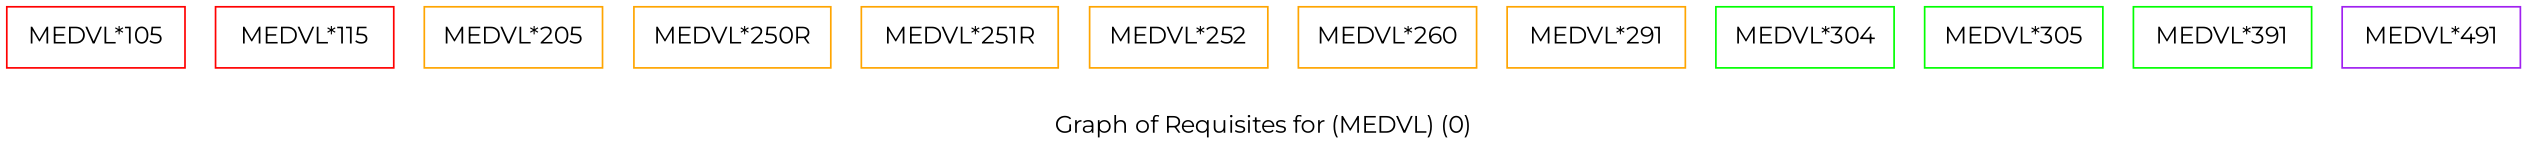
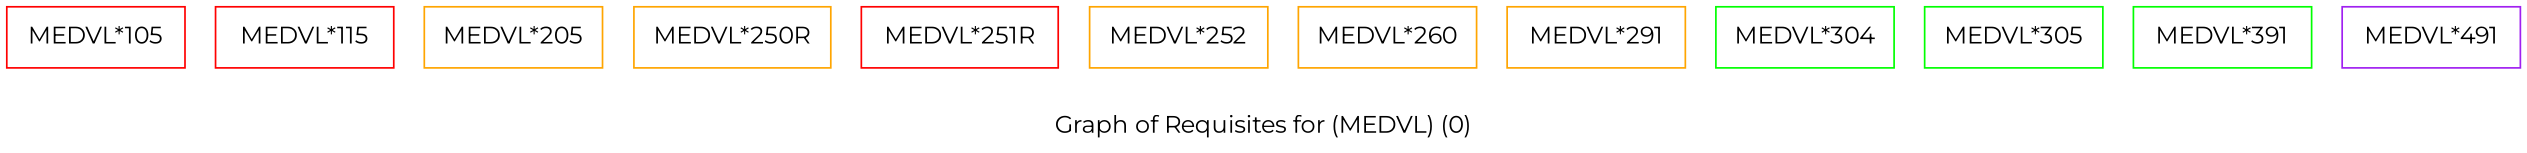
(960, 37) -> (960, 37)
